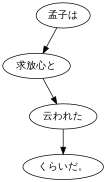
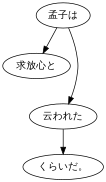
(48, 88) -> (78, 62)
